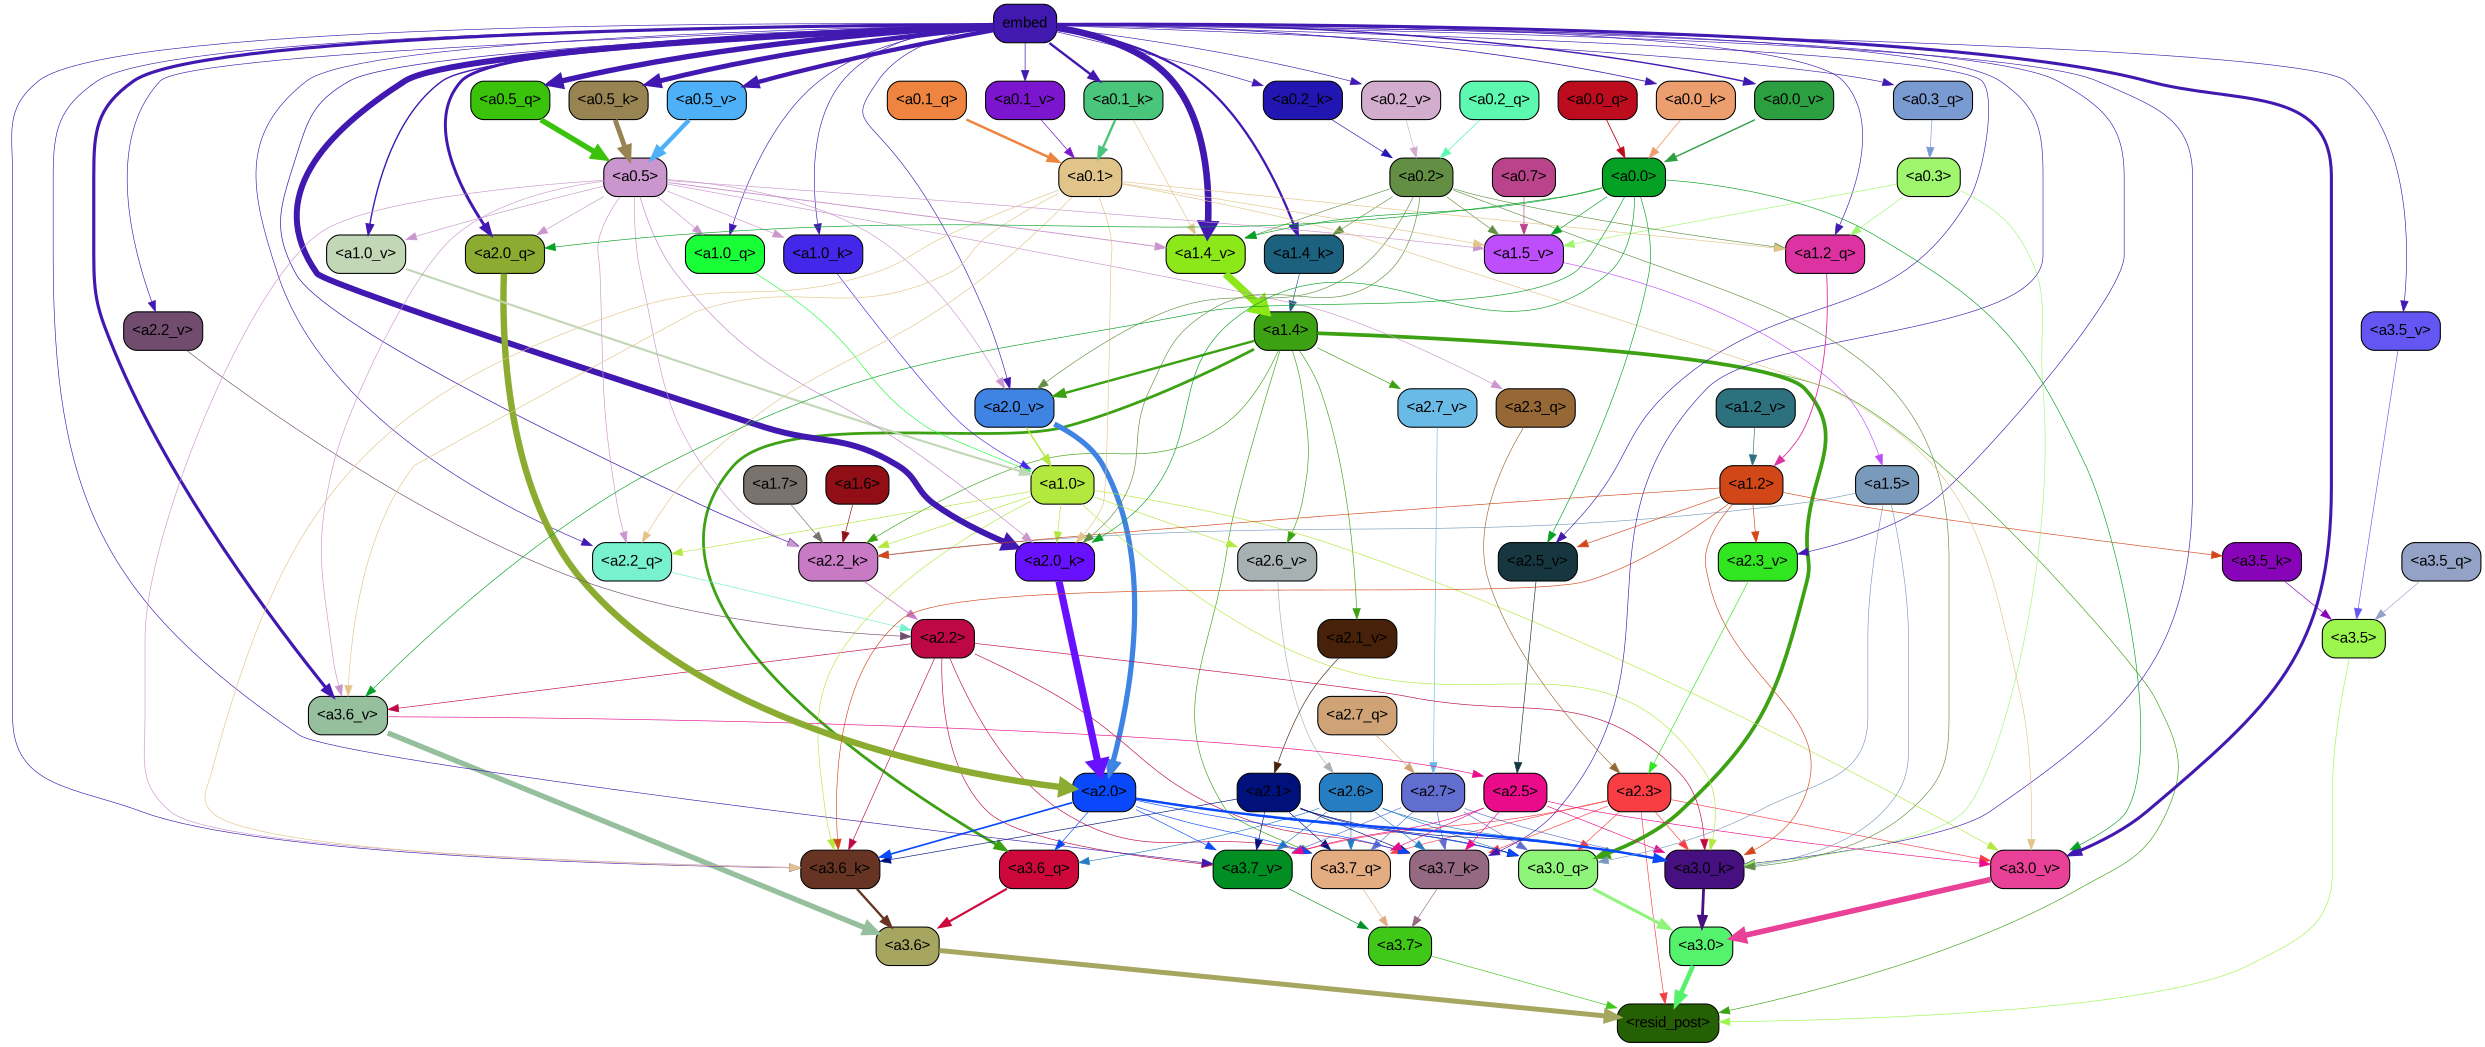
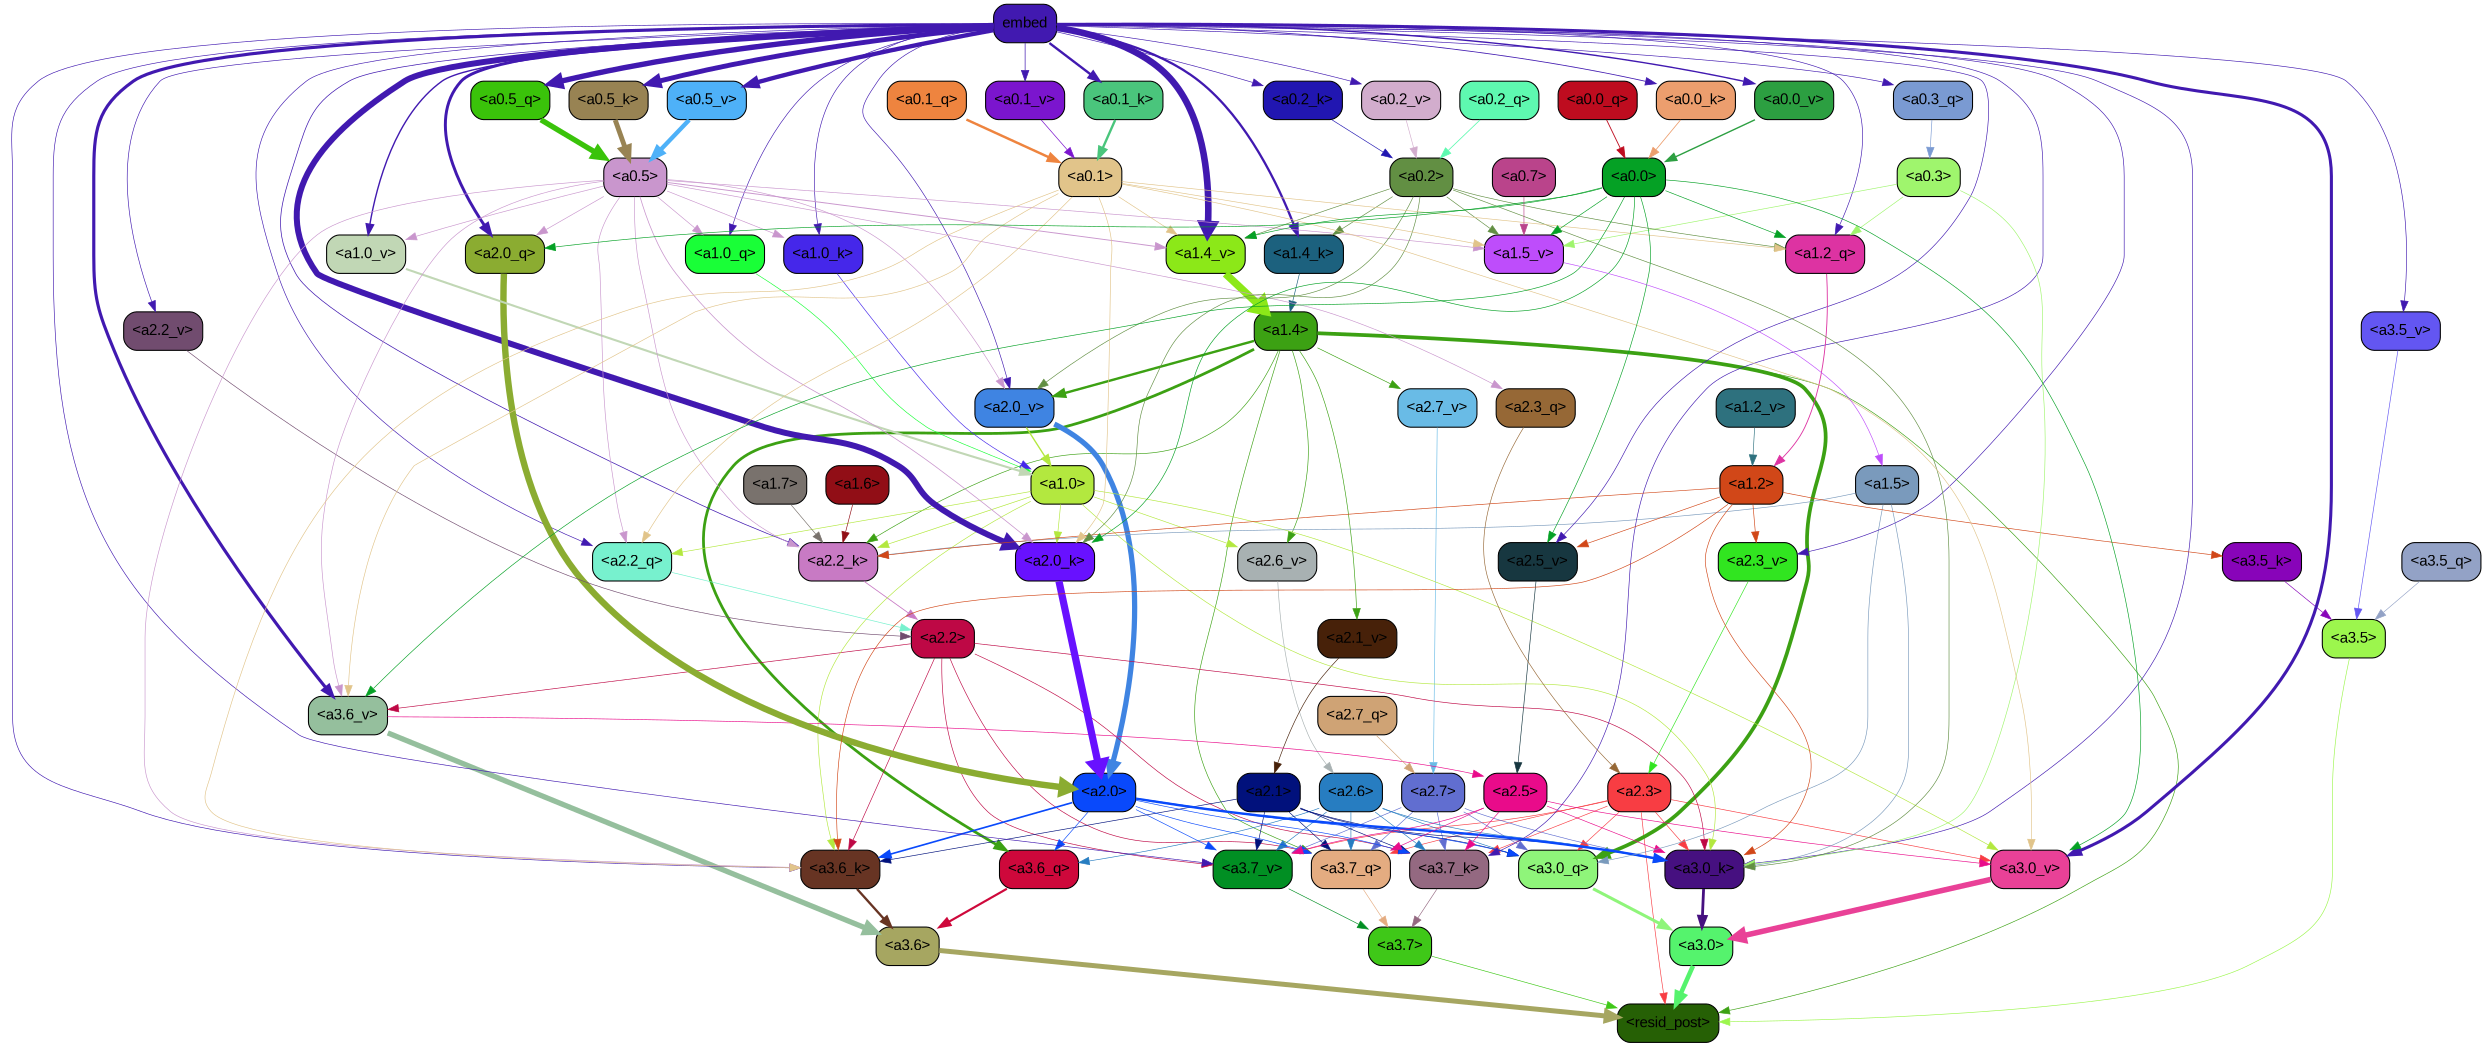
(1162, 172) -> (1138, 210)
none -> (1715, 210)
